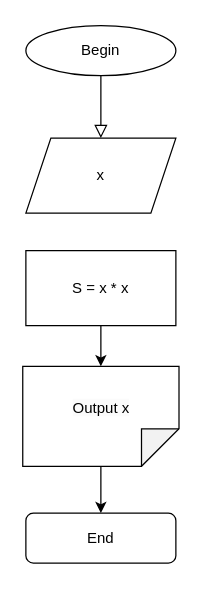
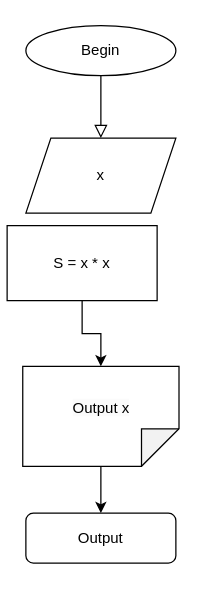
(101, 288) -> (82, 263)
(101, 538) -> (101, 538)
